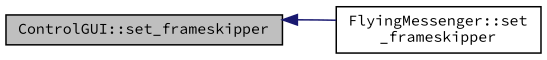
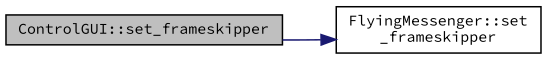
(317, 20) -> (302, 40)
